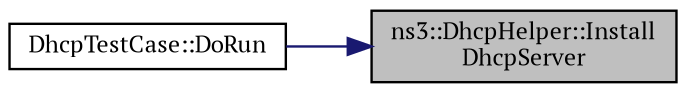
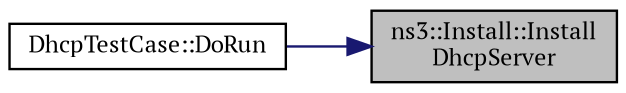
(524, 46) -> (494, 46)
